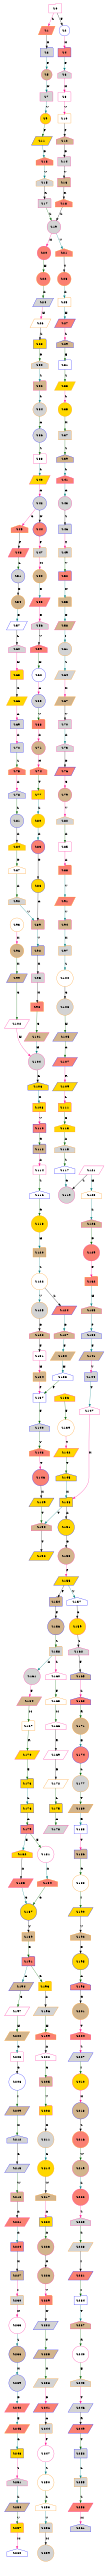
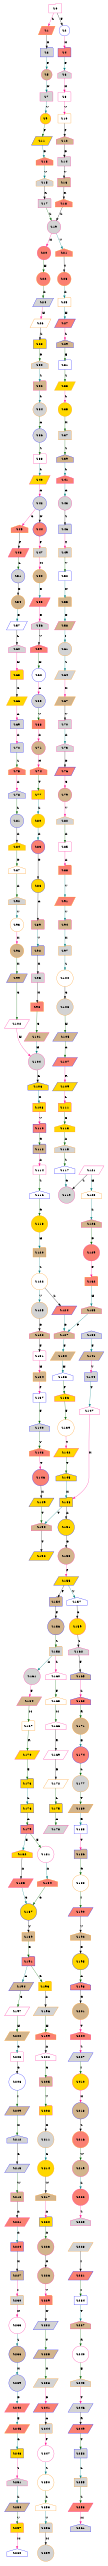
(65, 576) -> (65, 576)
(26, 912) -> (17, 910)
(91, 1321) -> (79, 1322)
(53, 1386) -> (64, 1386)
(81, 1912) -> (81, 1912)
(81, 2233) -> none
